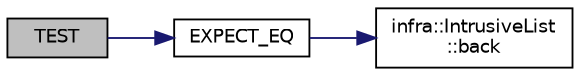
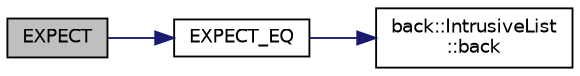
(57, 38) -> (57, 38)
(474, 38) -> (474, 38)
